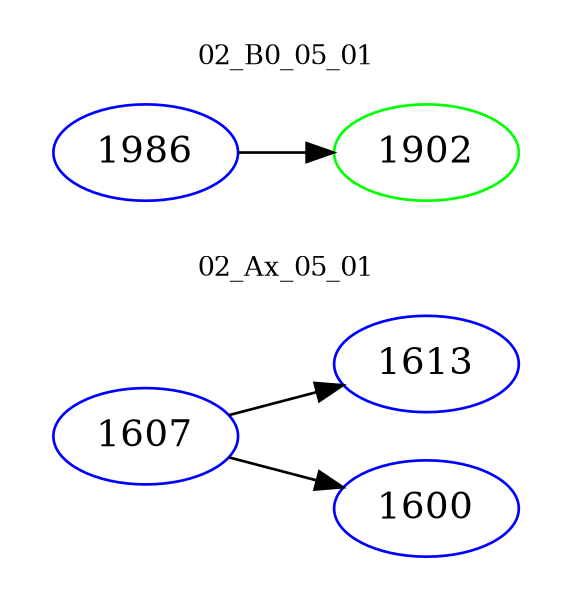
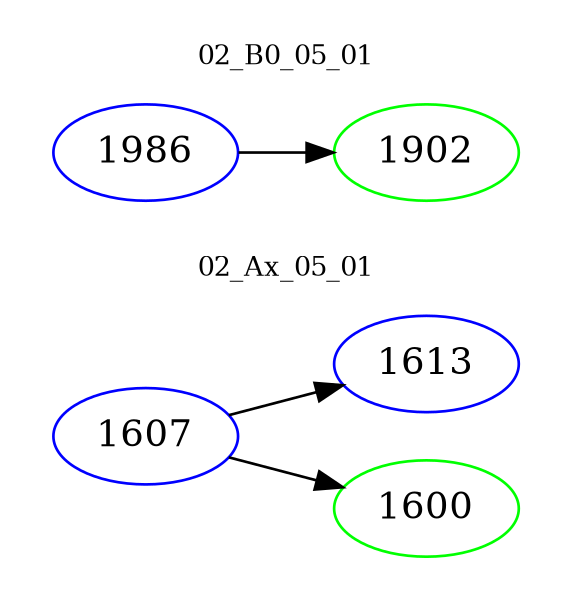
(426, 509) -> (426, 509)
